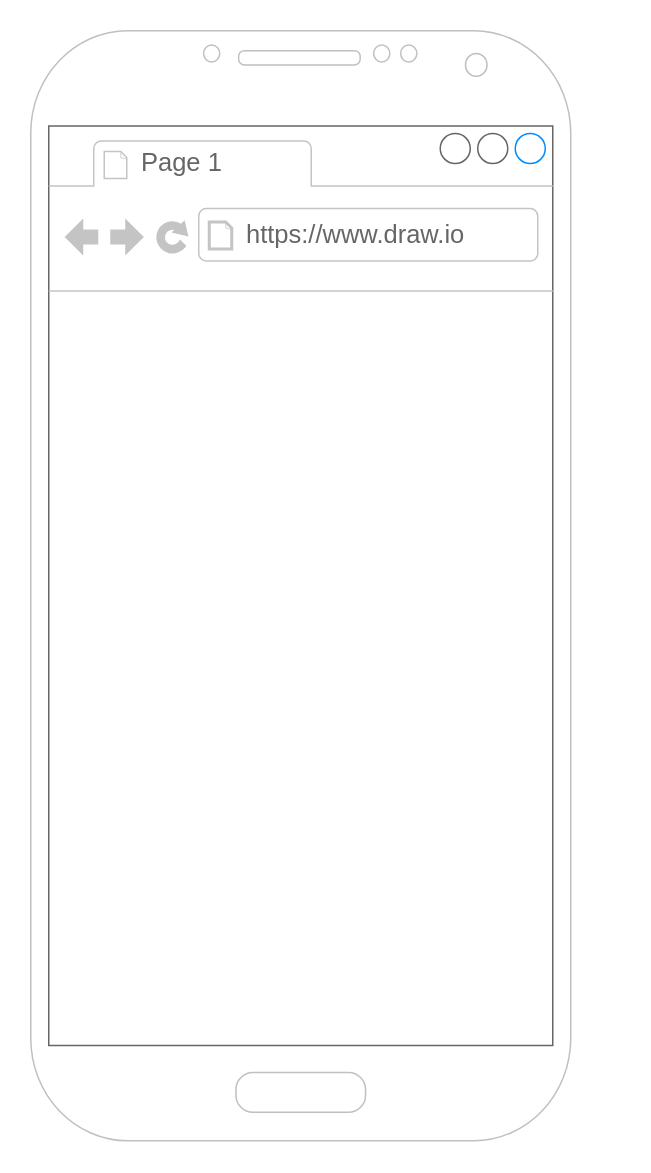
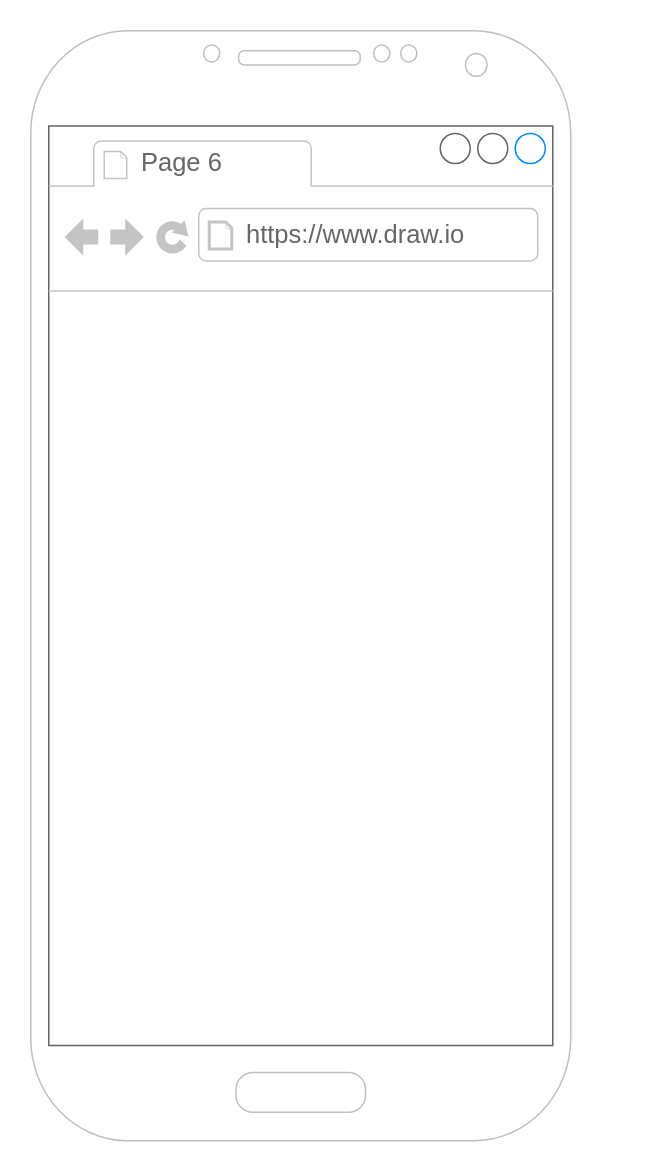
(181, 164) -> (181, 164)
